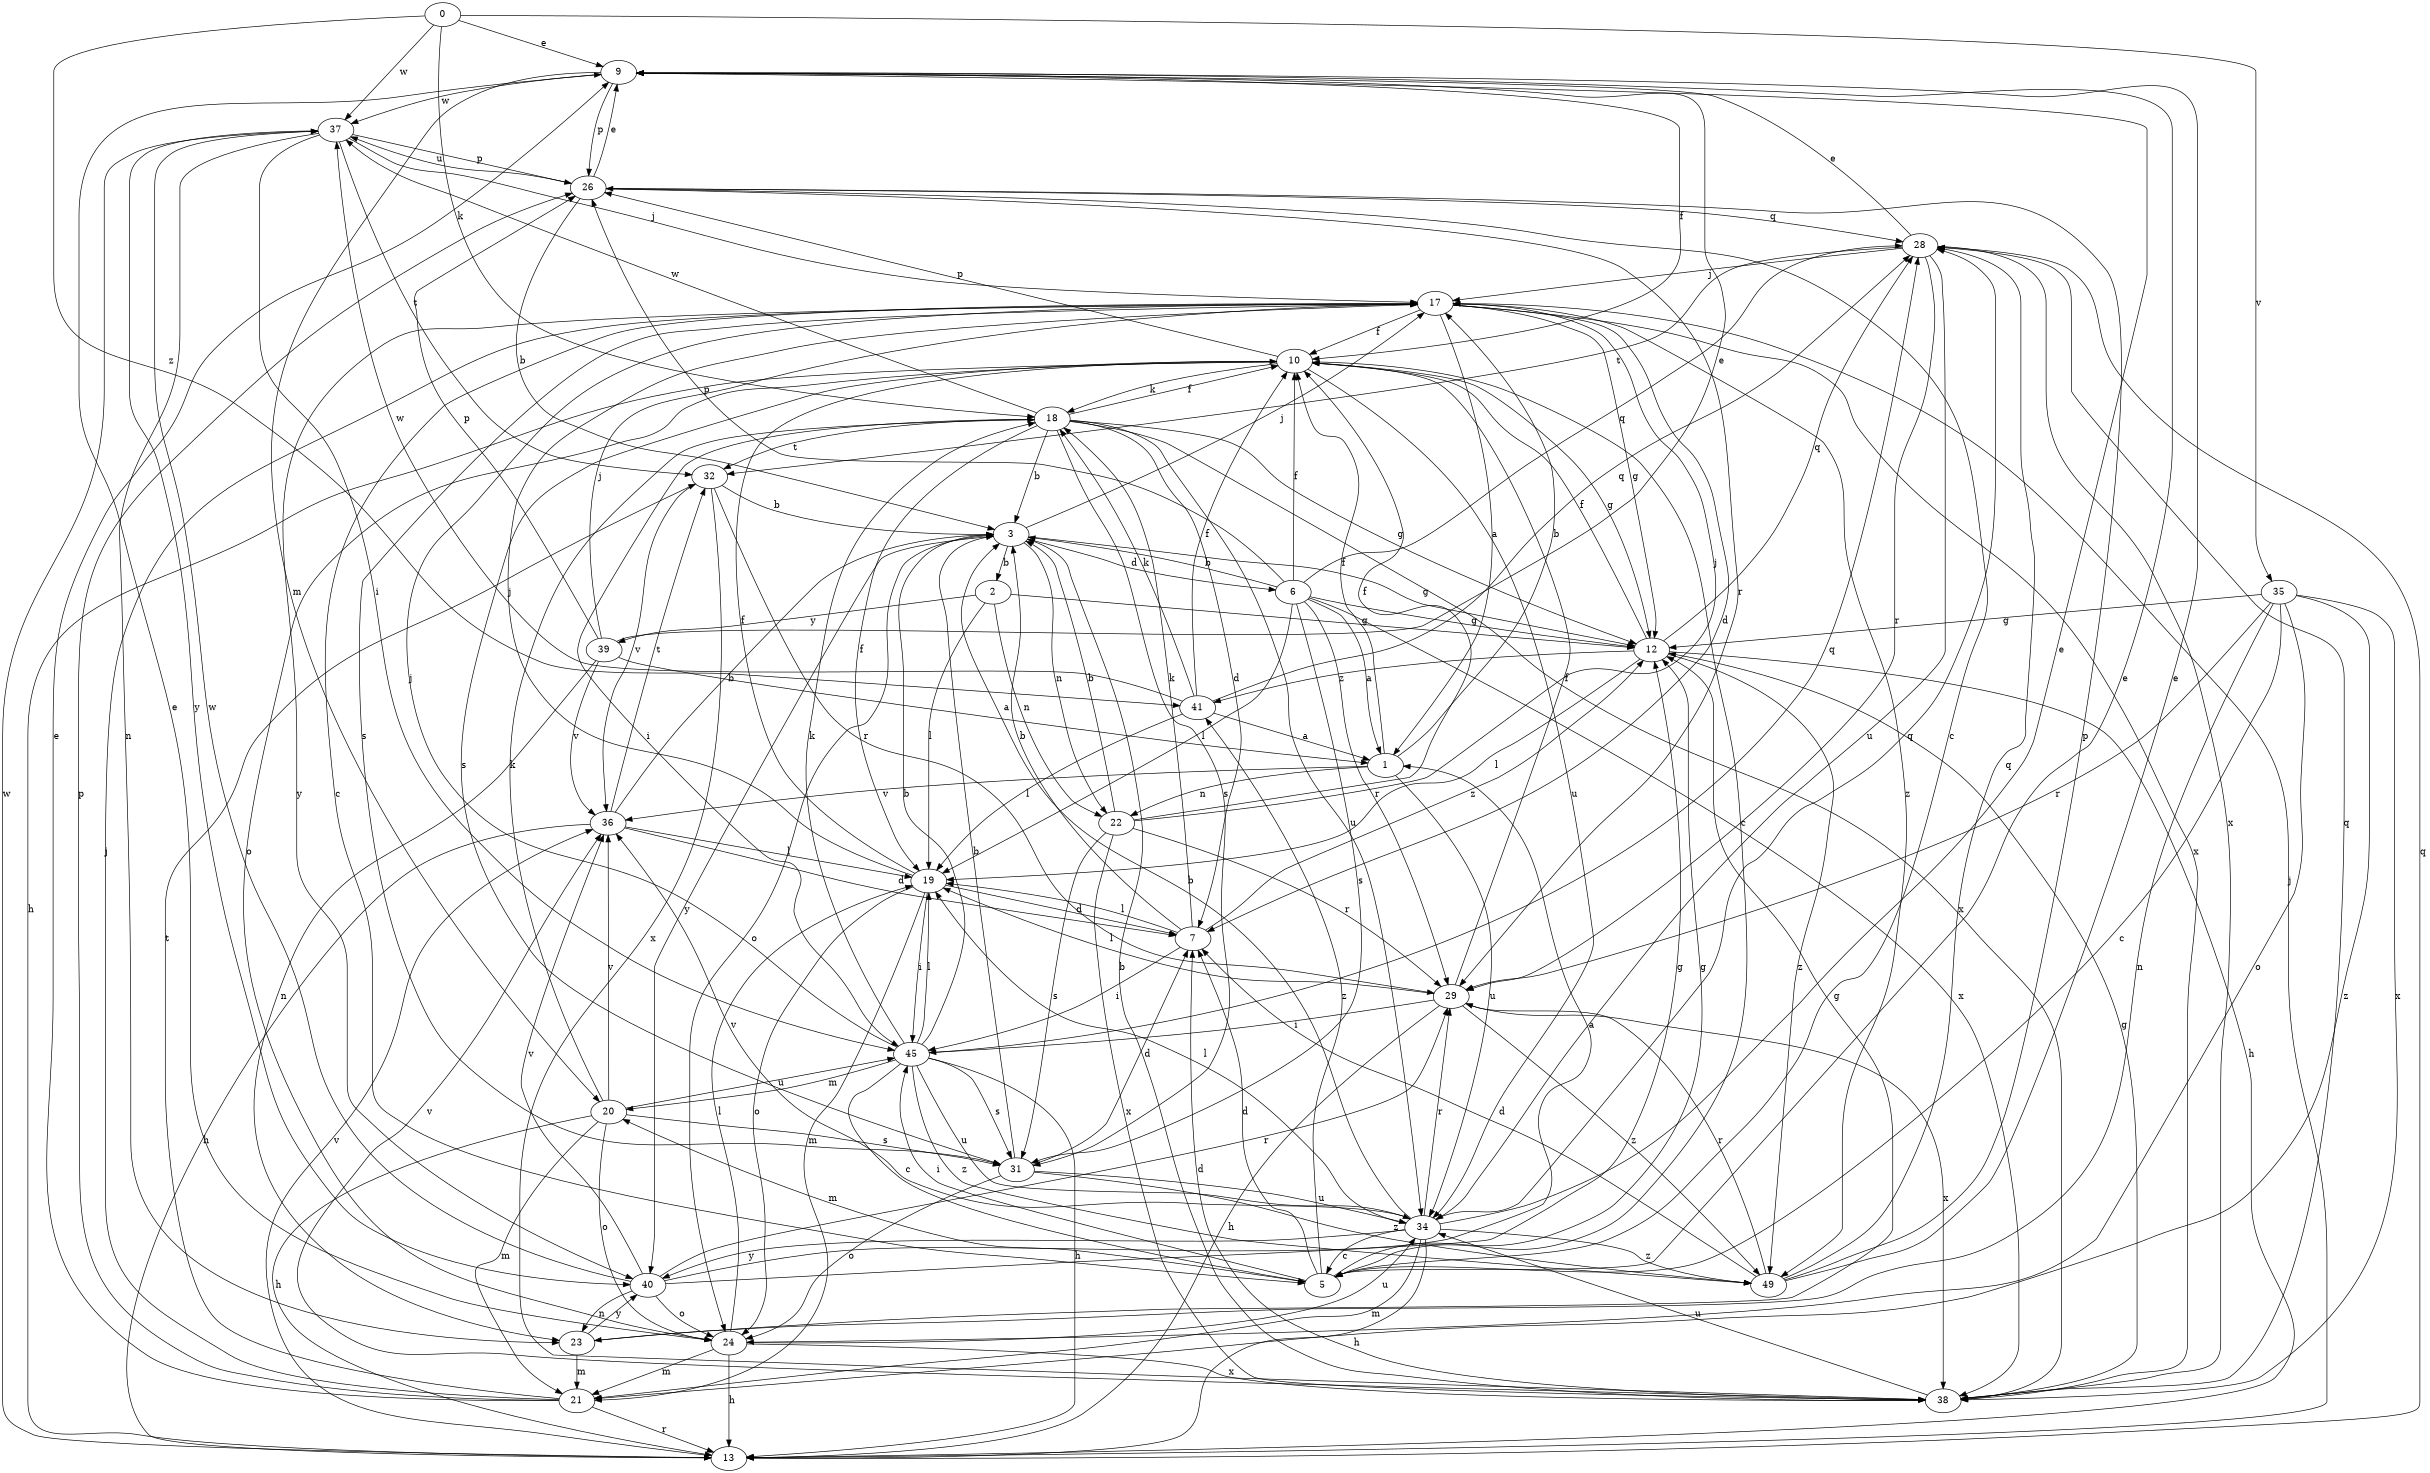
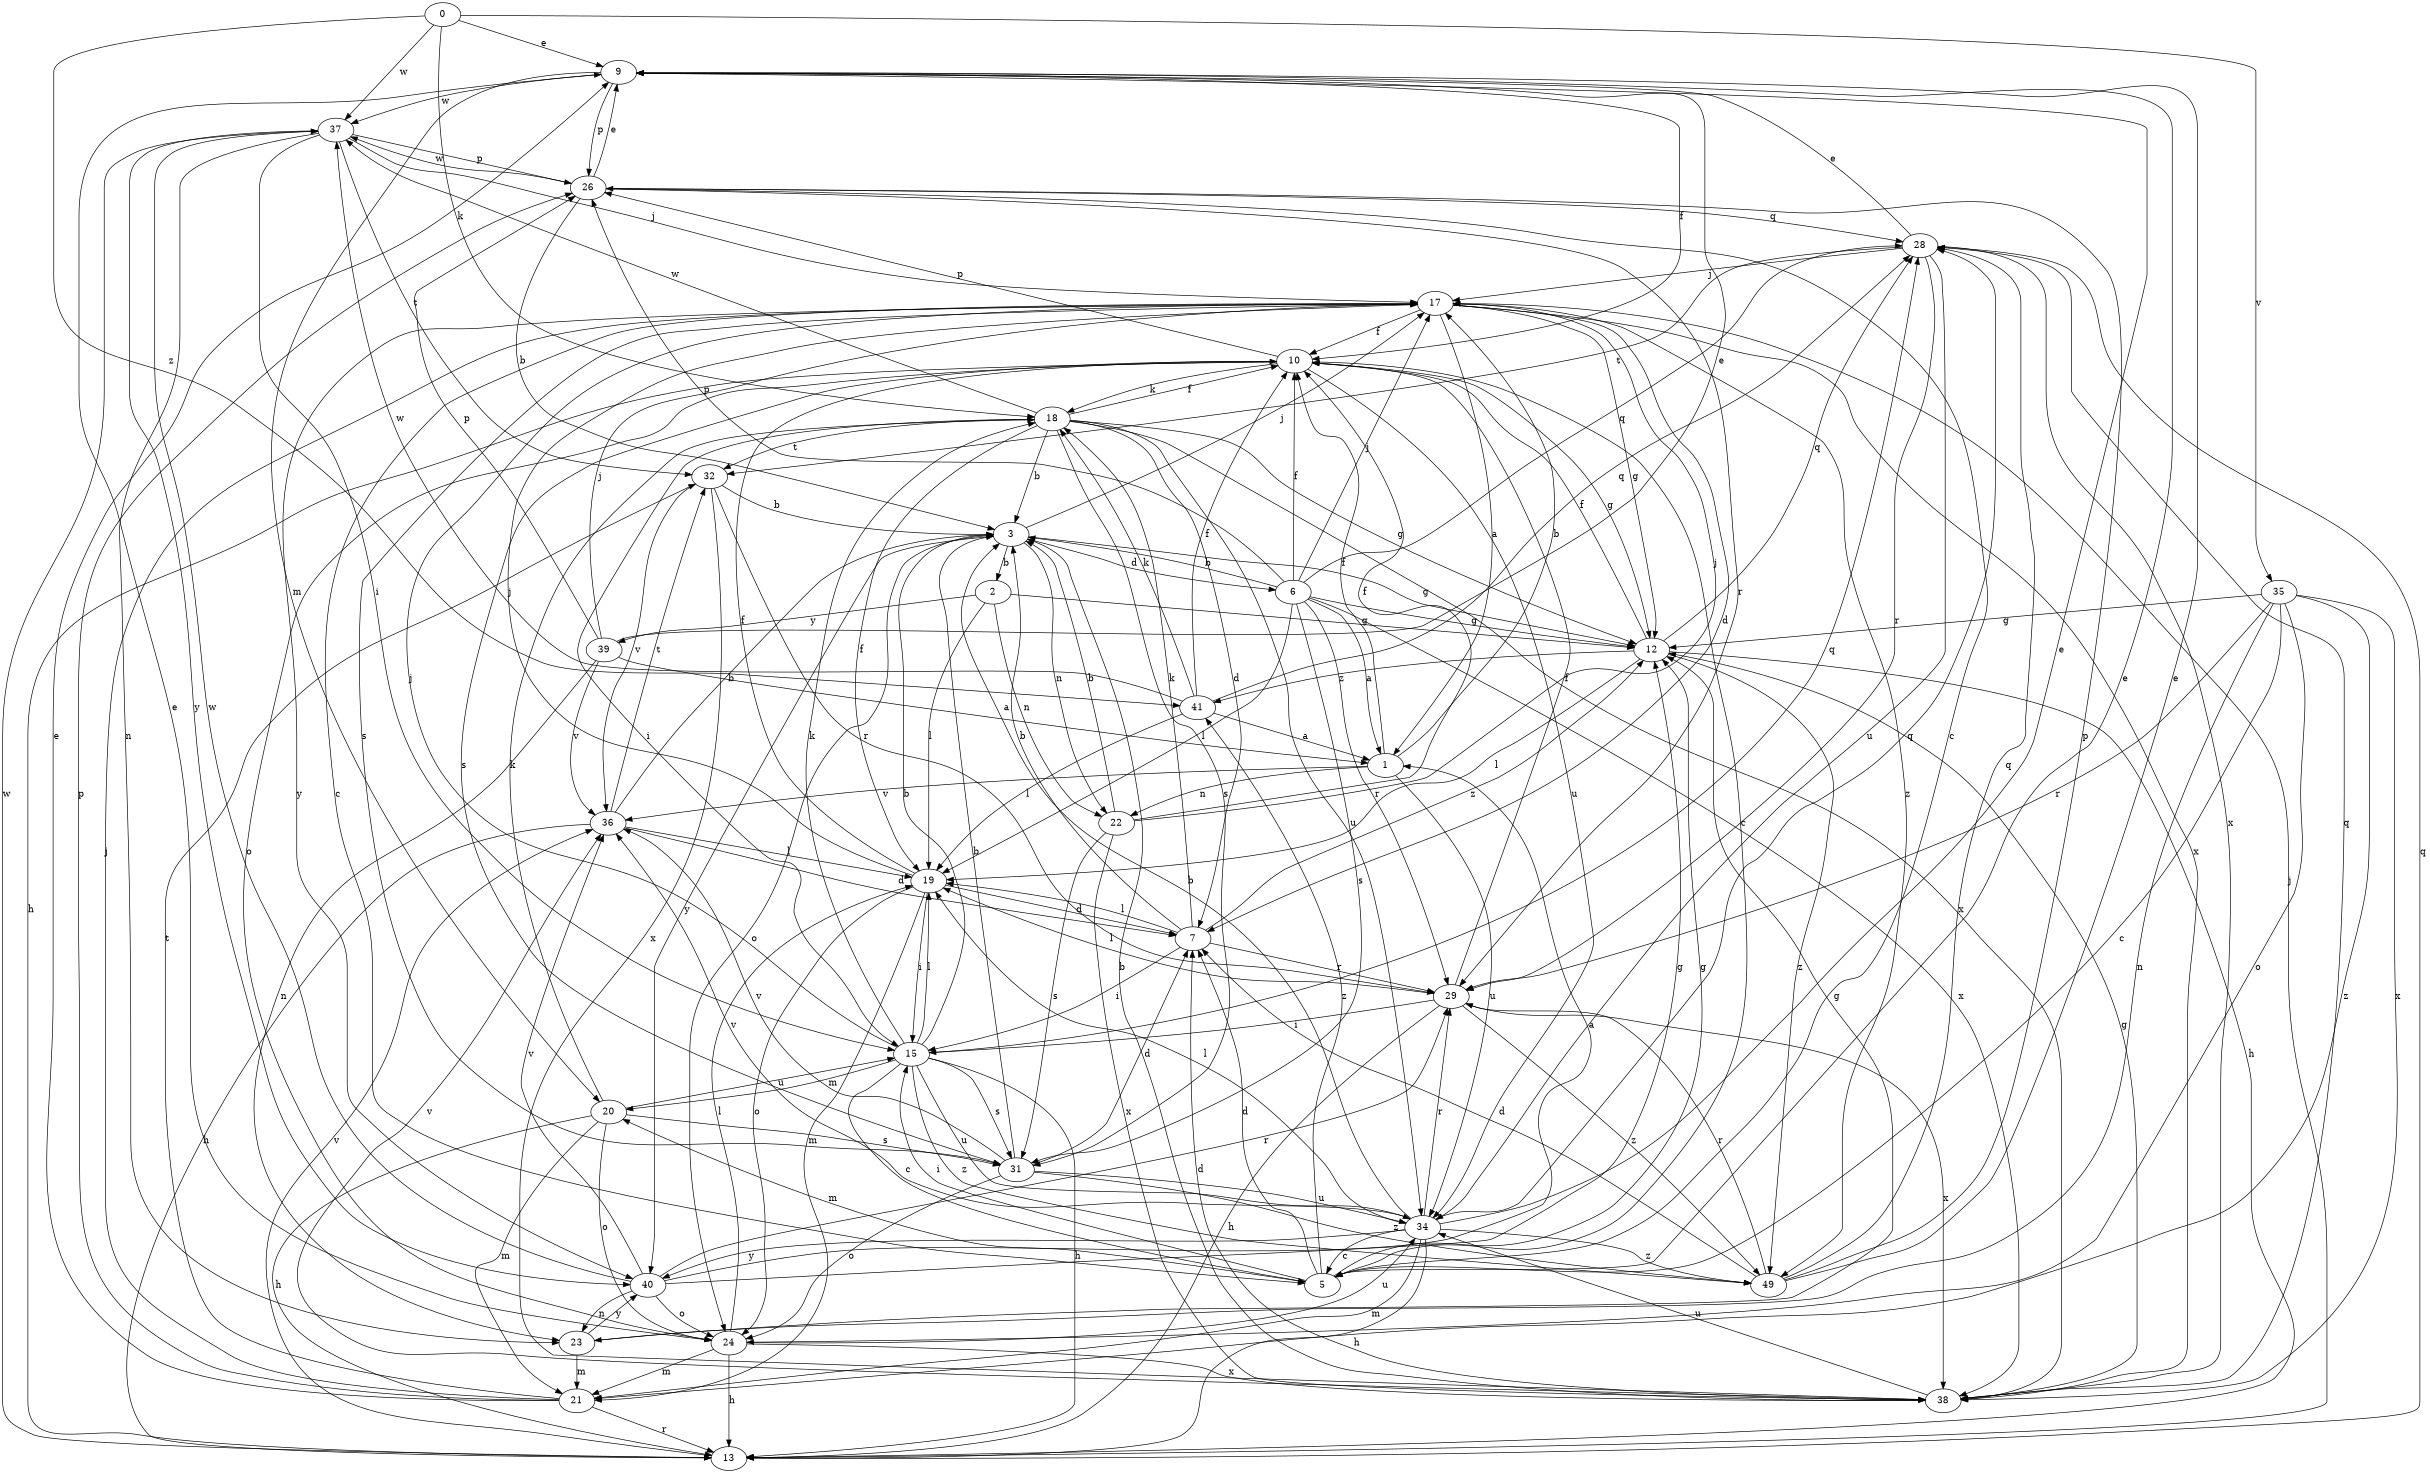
(440, 159) -> (440, 159)
none -> (1363, 451)
(1294, 887) -> (1319, 967)
(608, 971) -> (779, 1041)
(912, 1054) -> (912, 1054)
